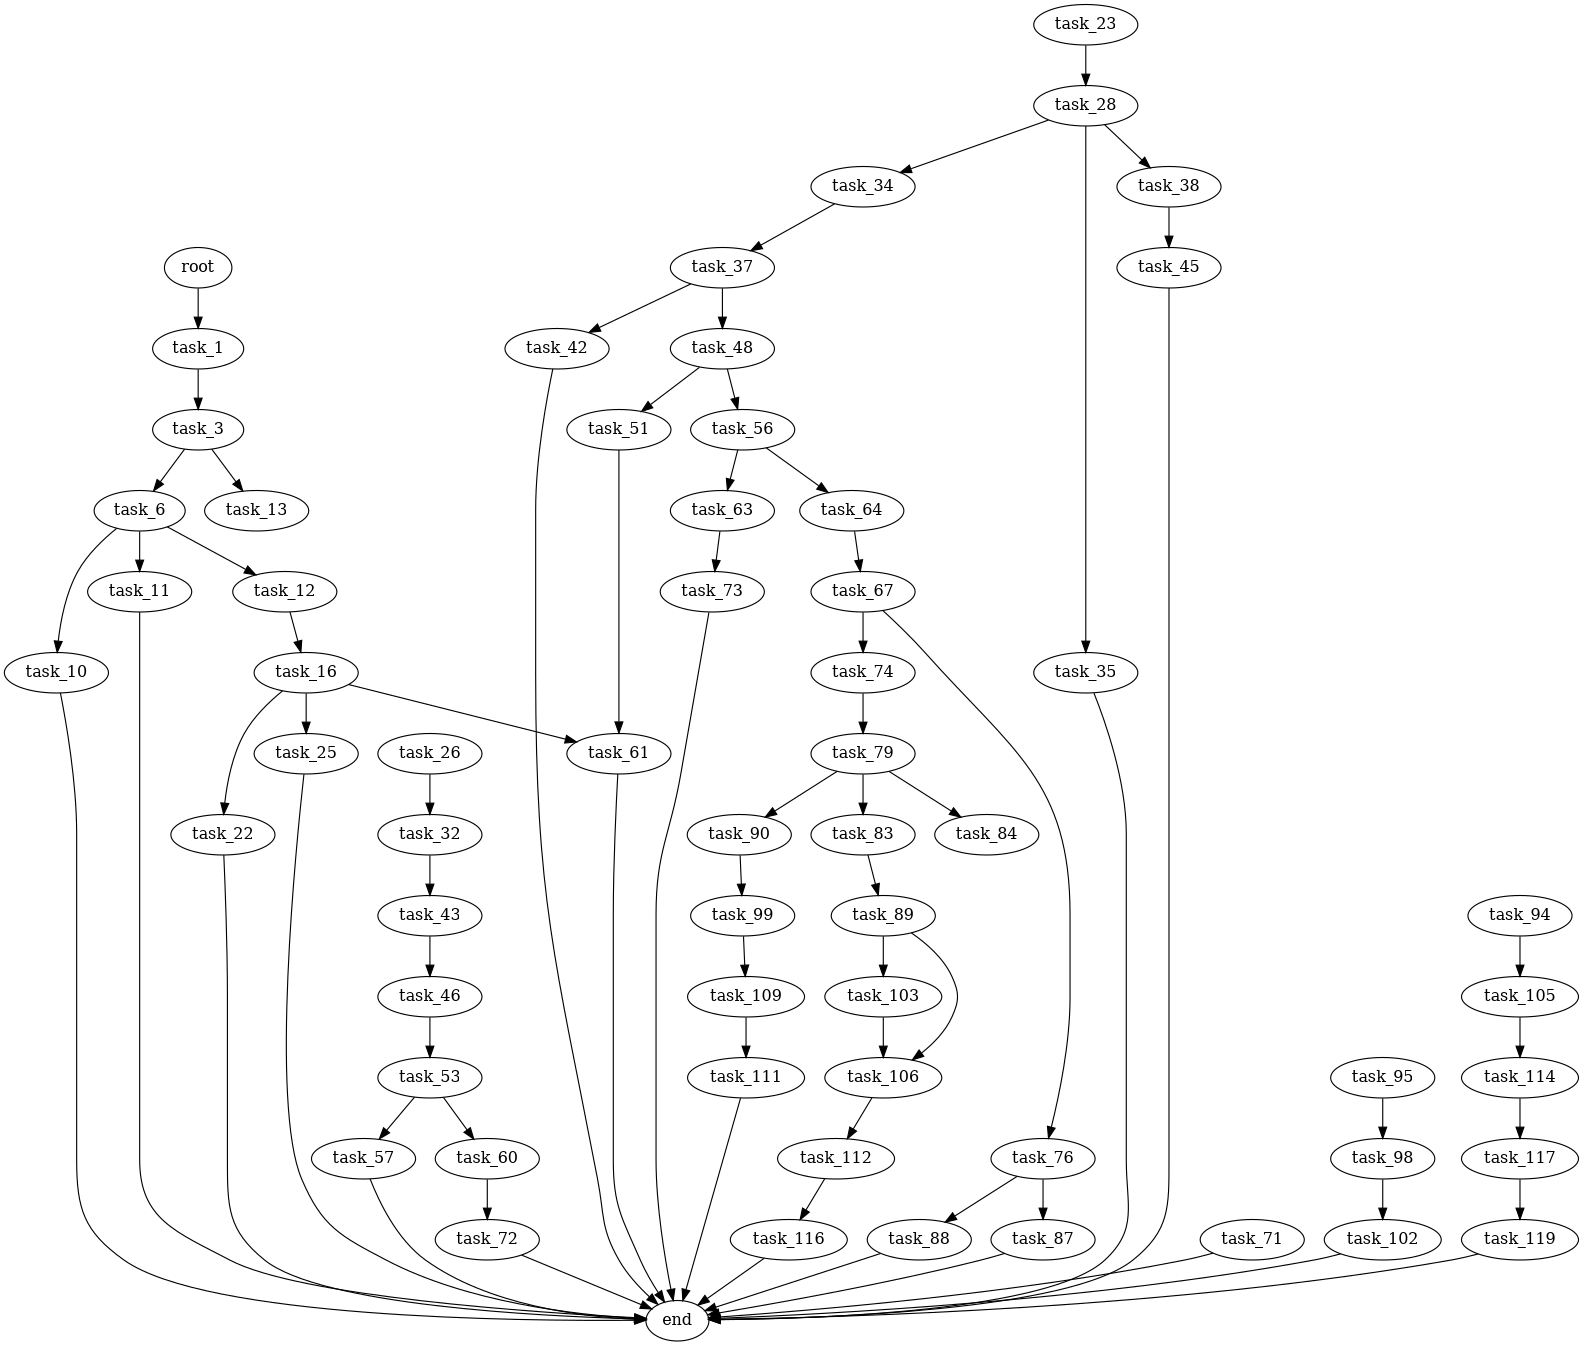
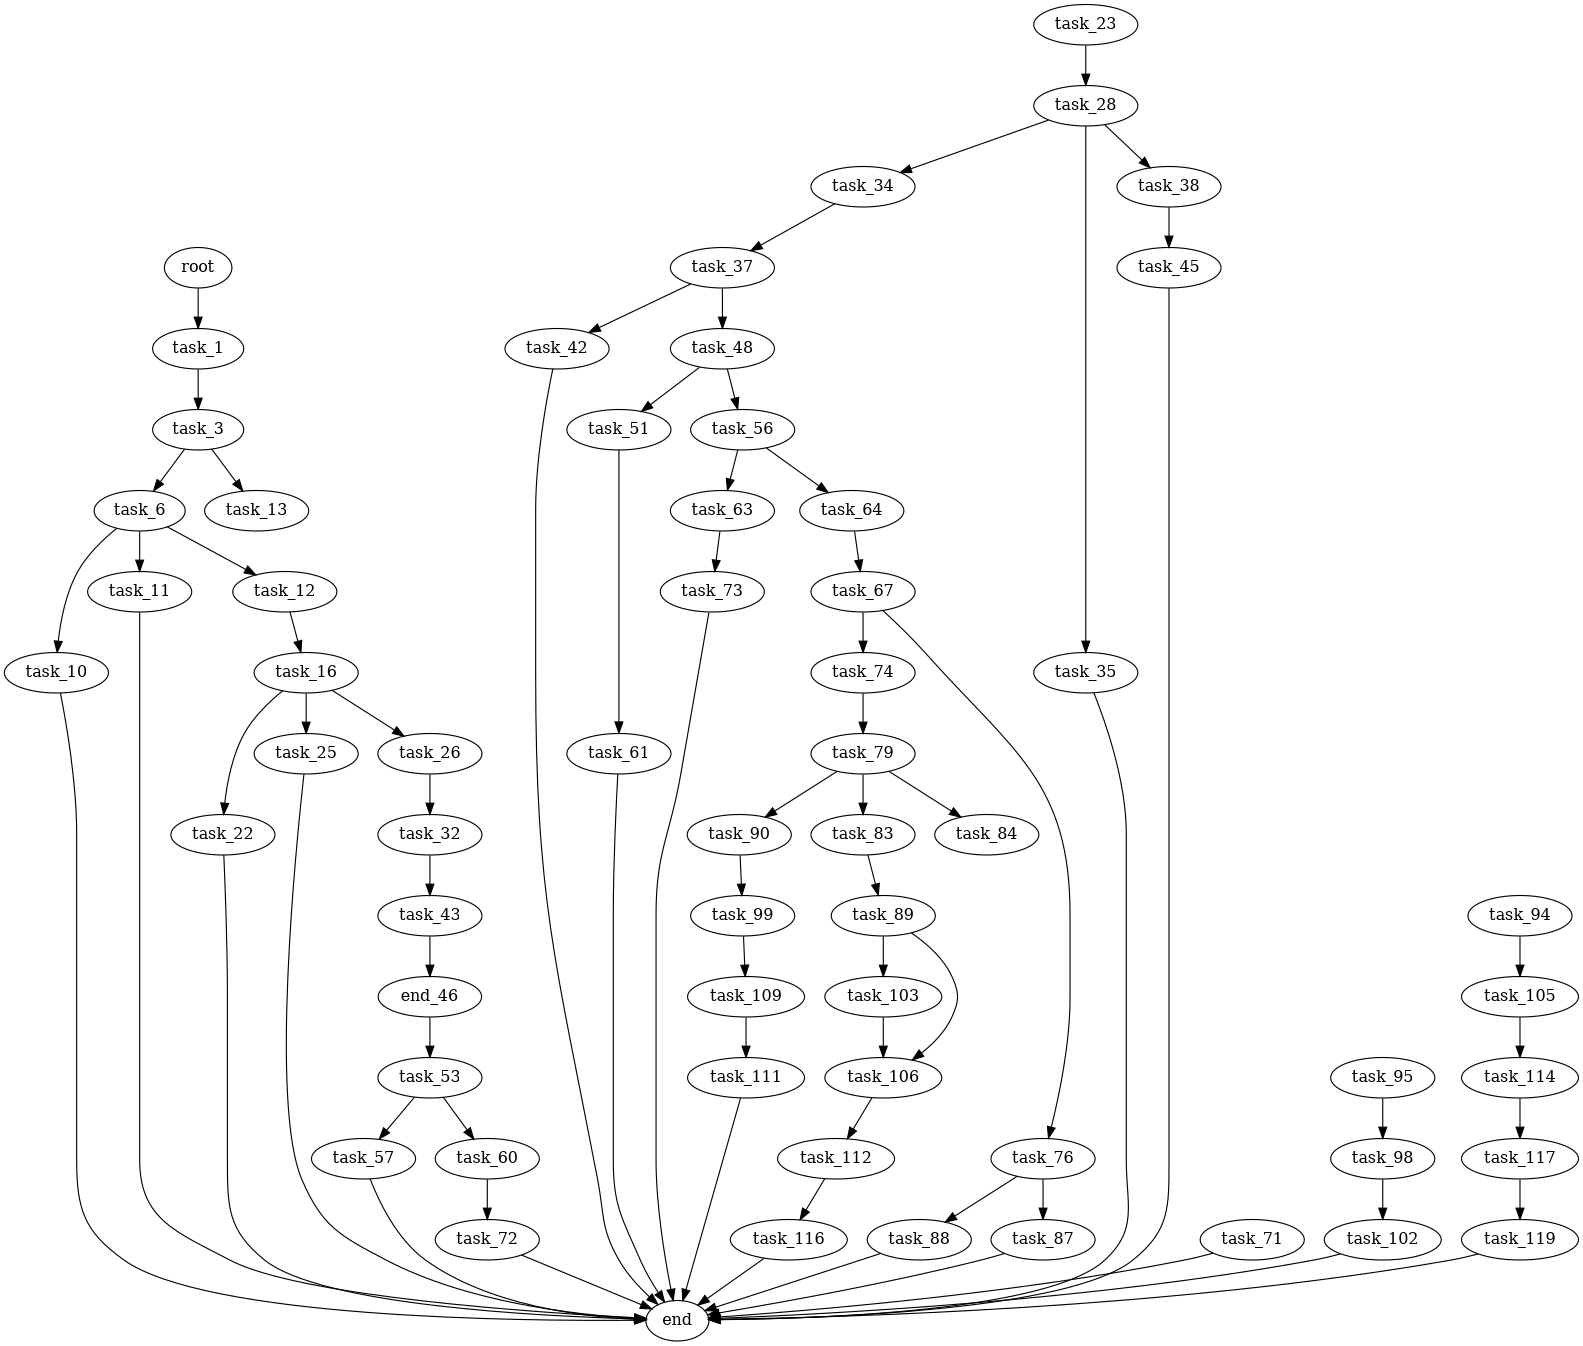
(457, 712) -> (363, 710)
(430, 997) -> (430, 997)
